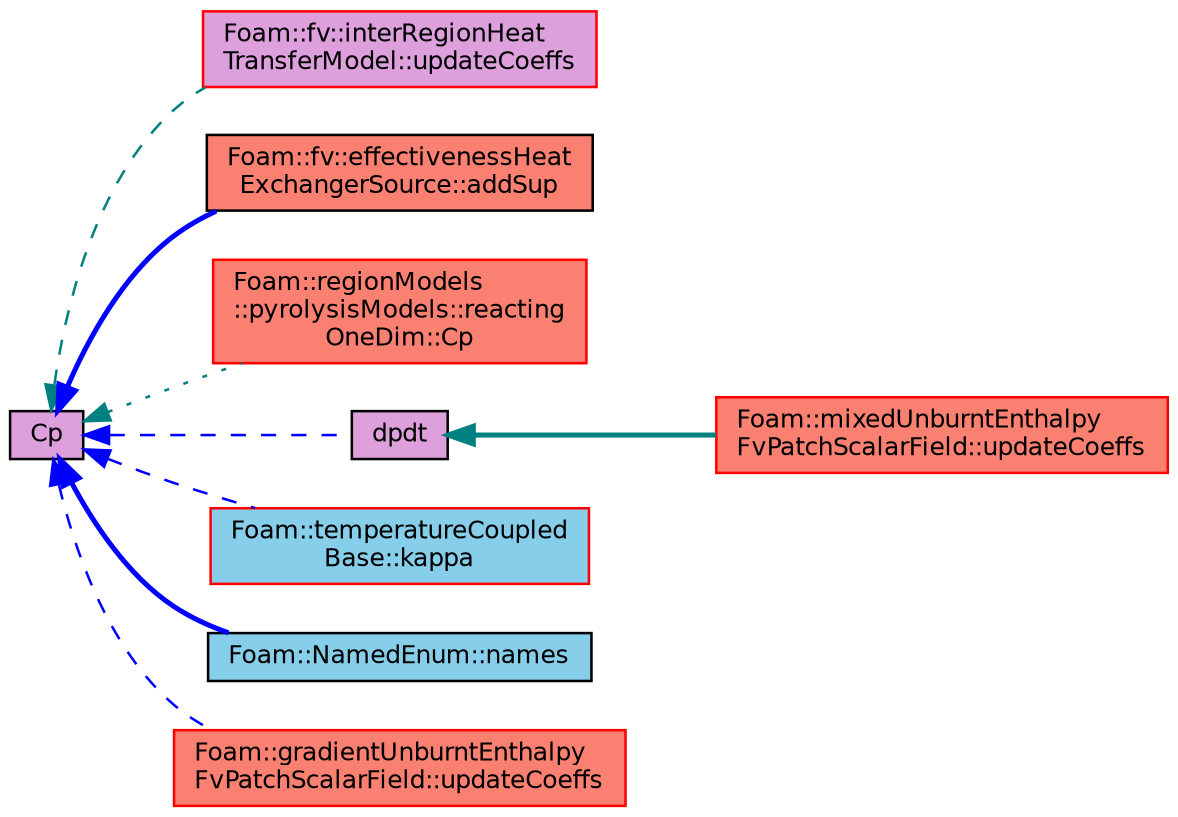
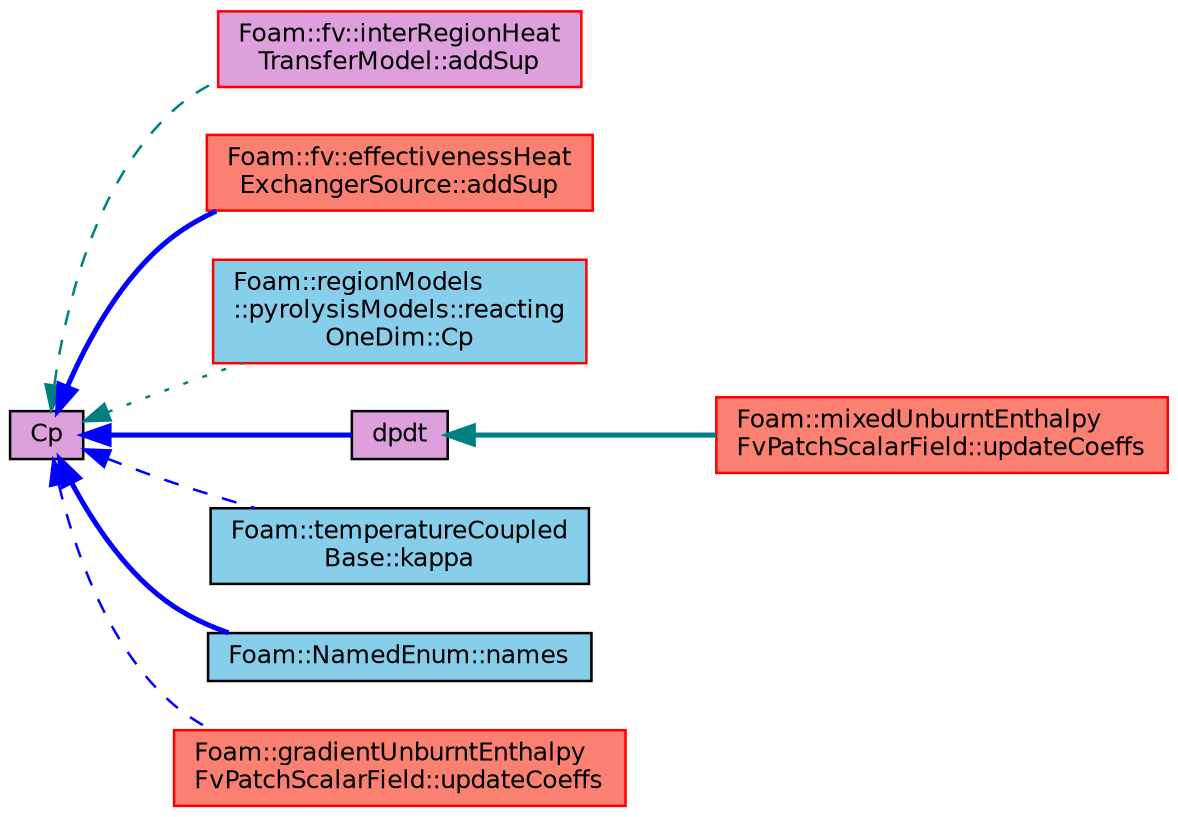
(400, 49) -> (400, 49)
(400, 173) -> (400, 173)
(400, 311) -> (400, 311)
(231, 435) -> (231, 435)
(400, 546) -> (400, 546)
